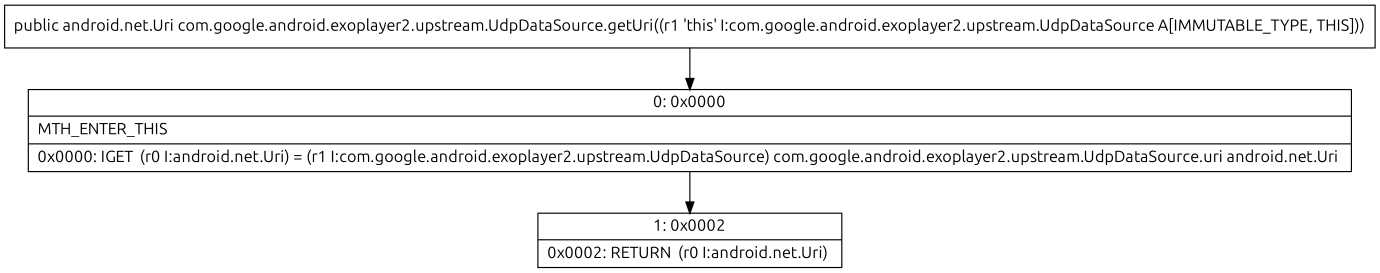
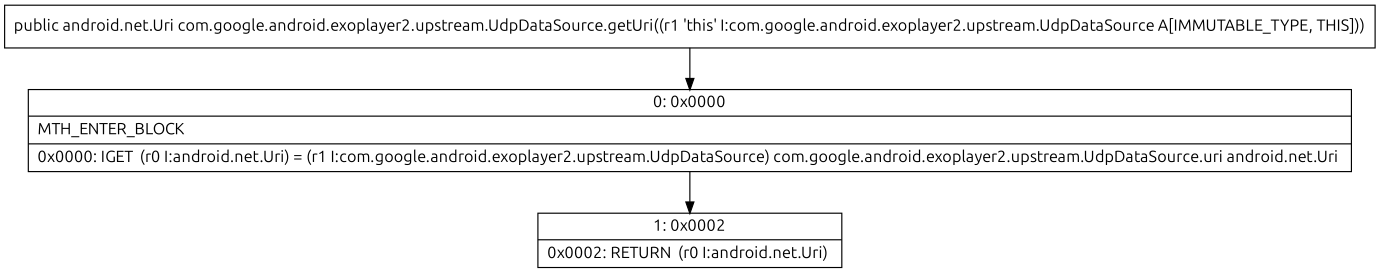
(103, 129) -> (111, 129)
